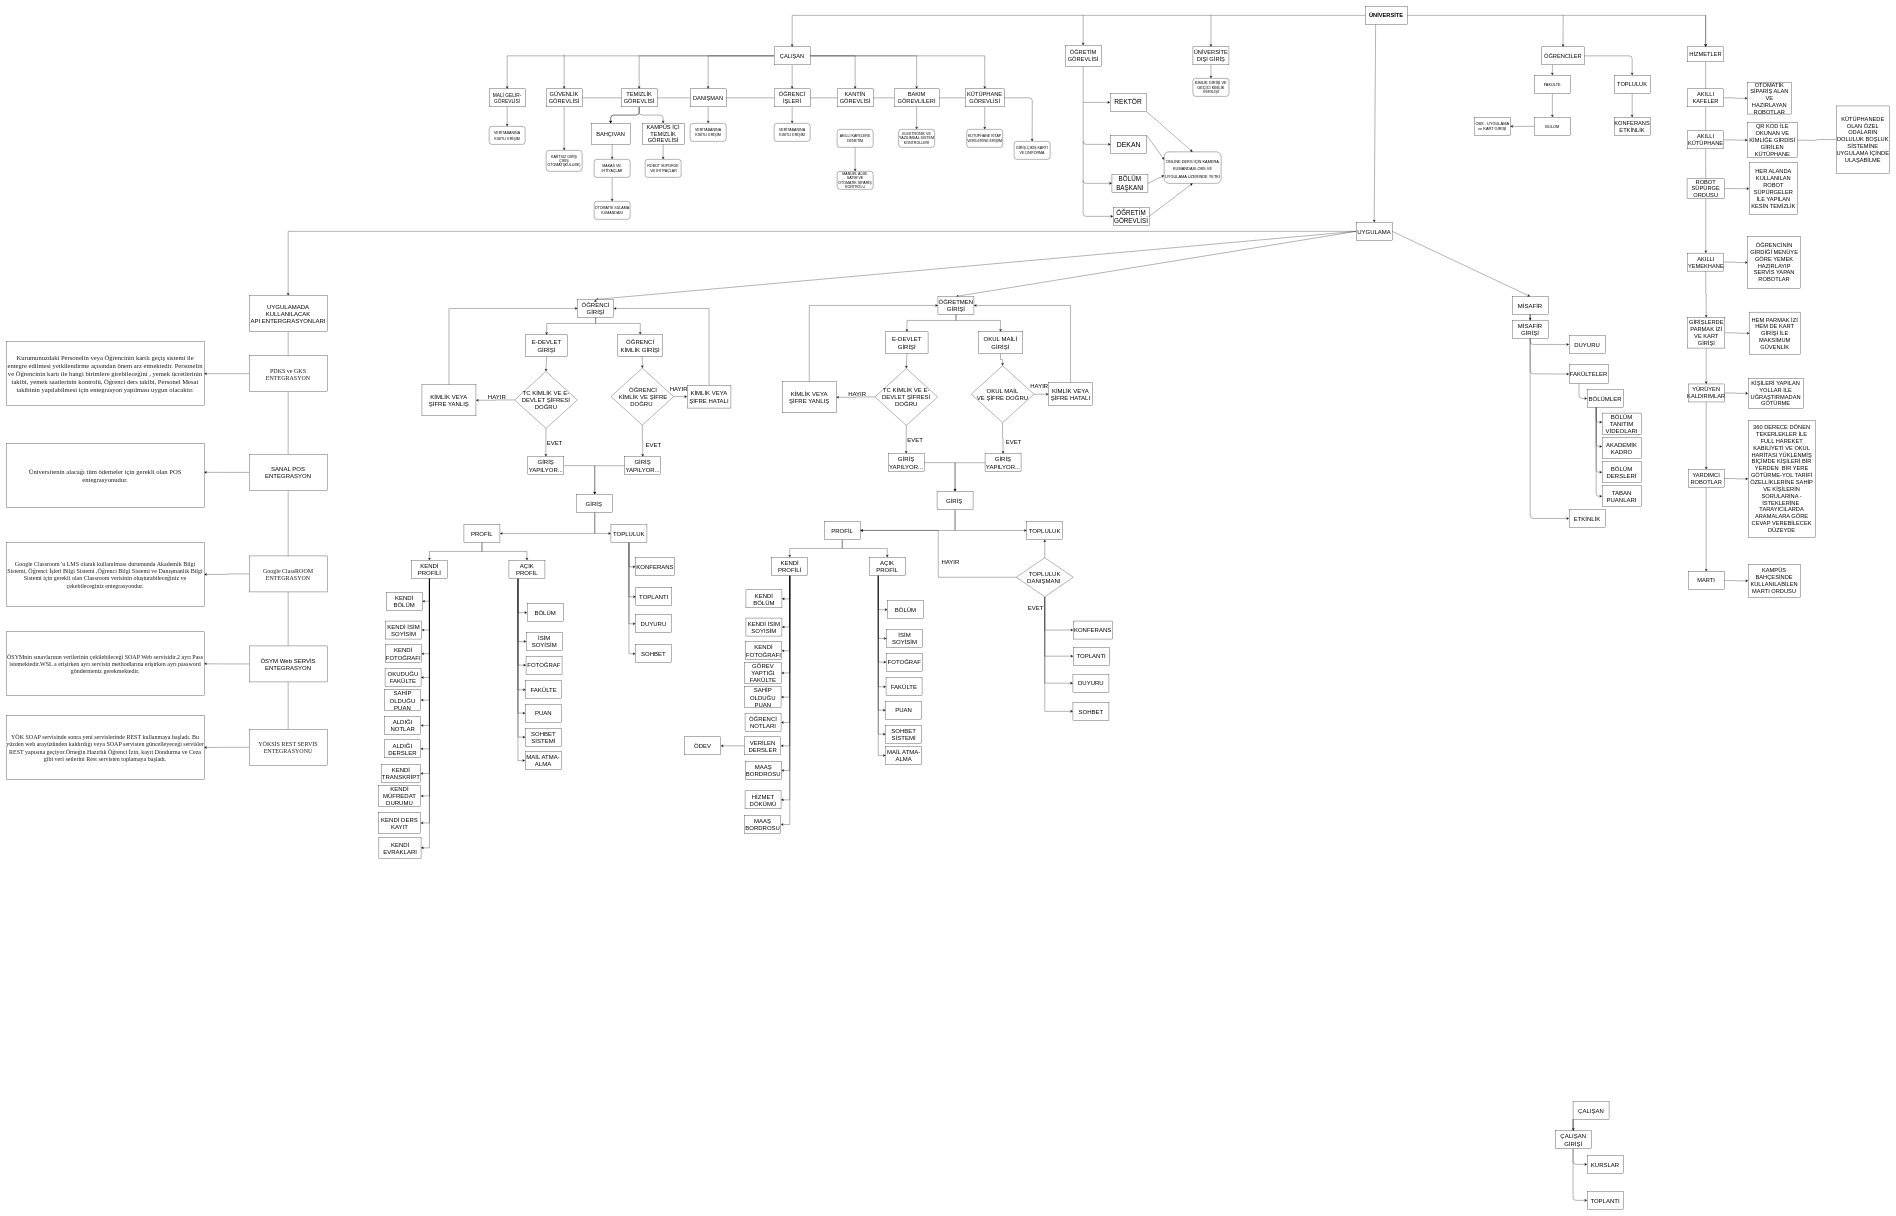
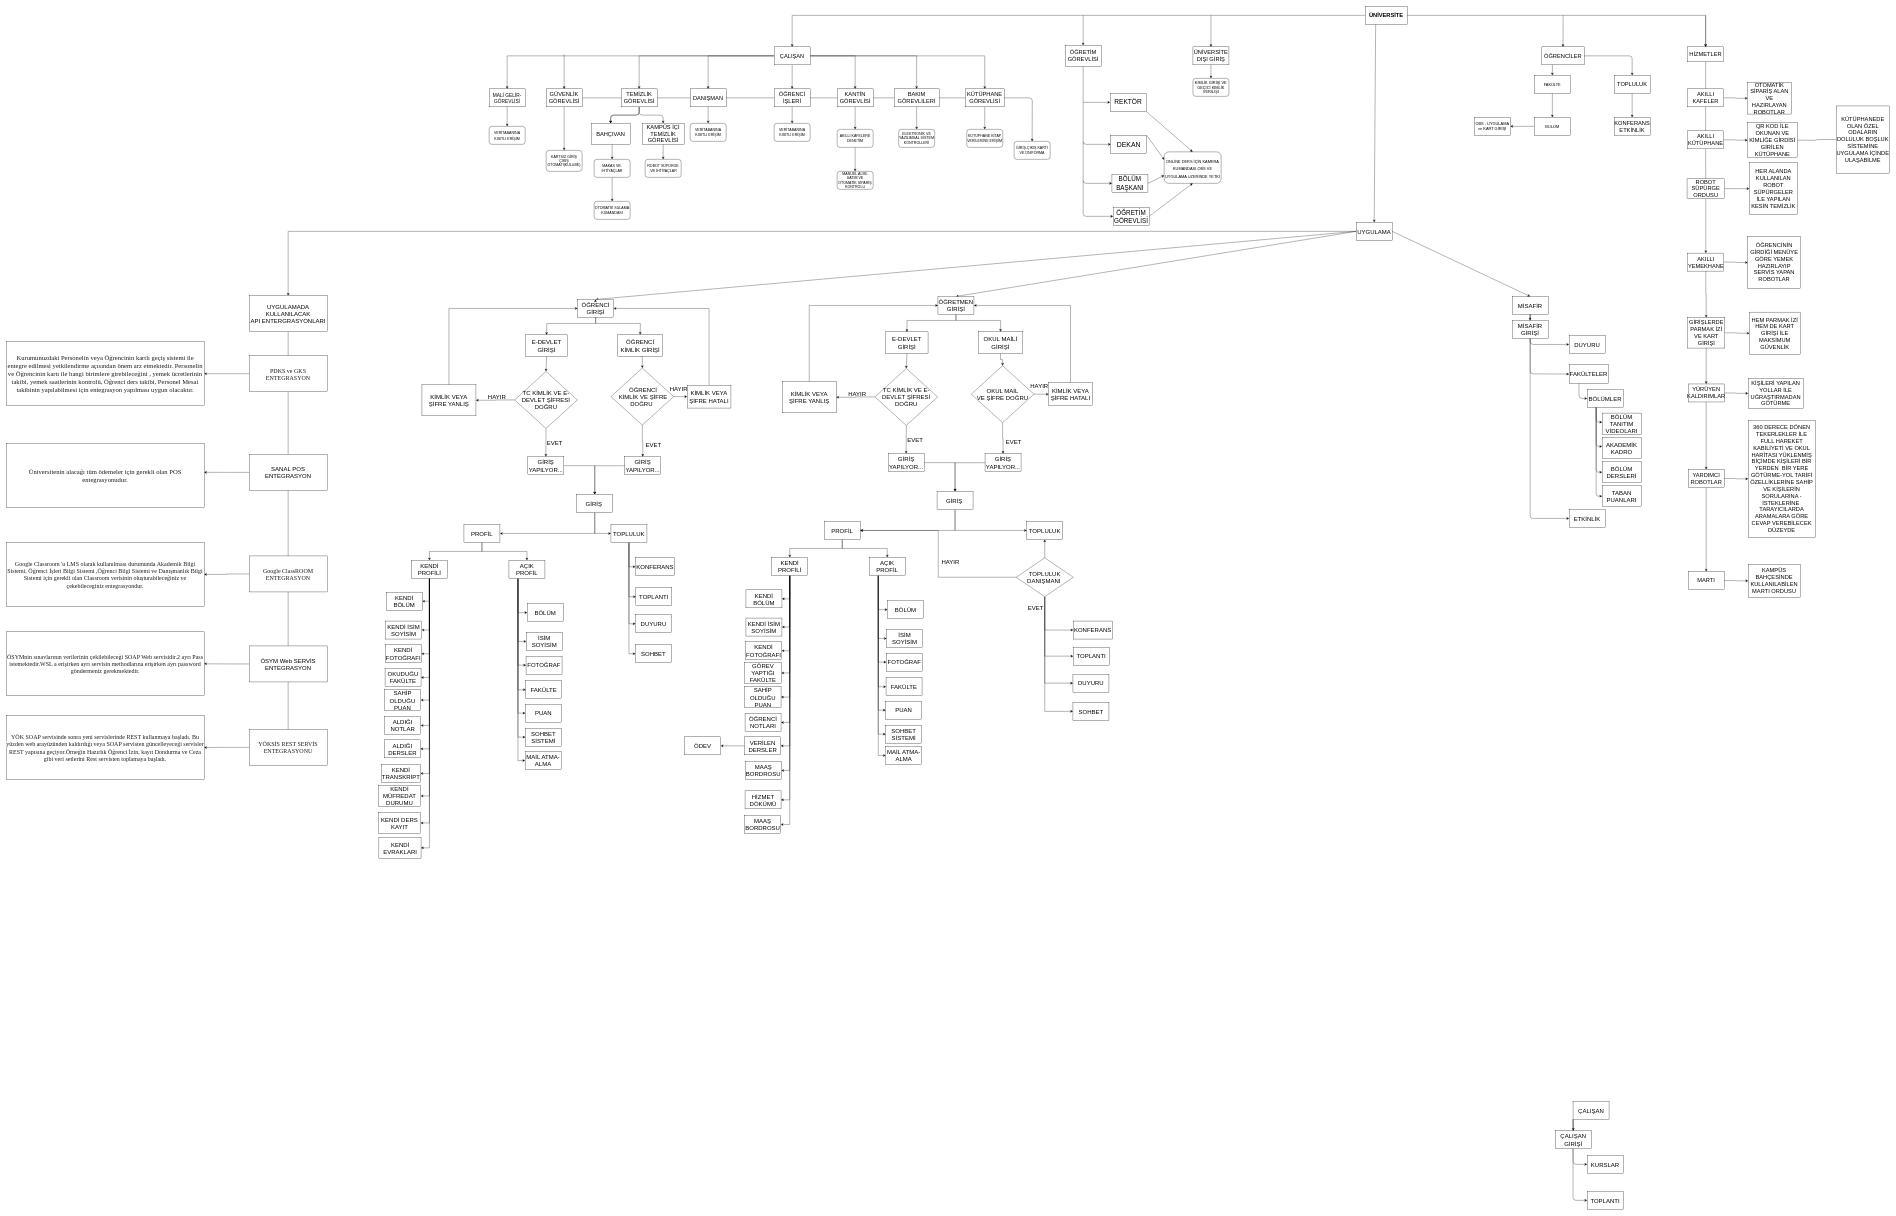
none -> (855, 126)
